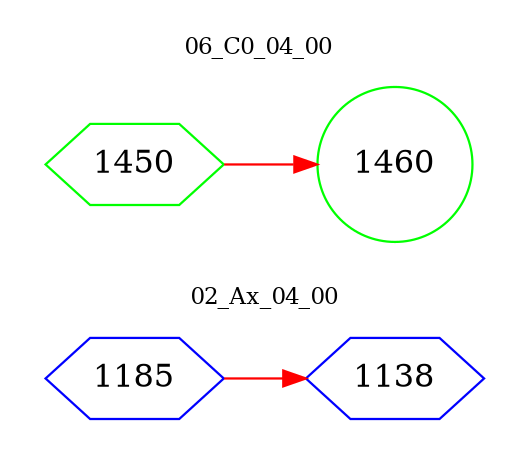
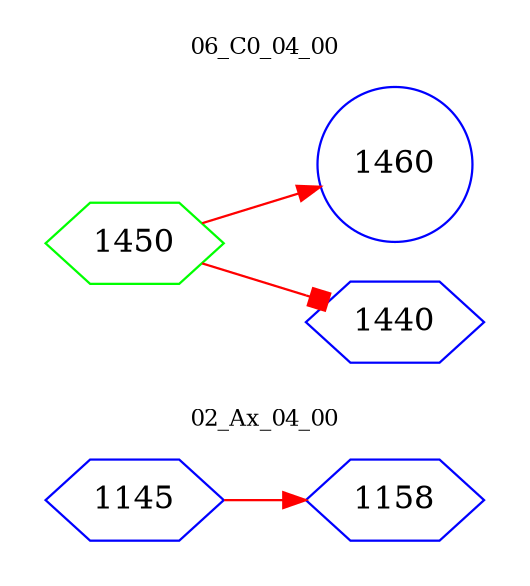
(395, 164) -> (395, 164)
none -> (395, 322)
(135, 378) -> (135, 500)
(395, 378) -> (395, 500)
